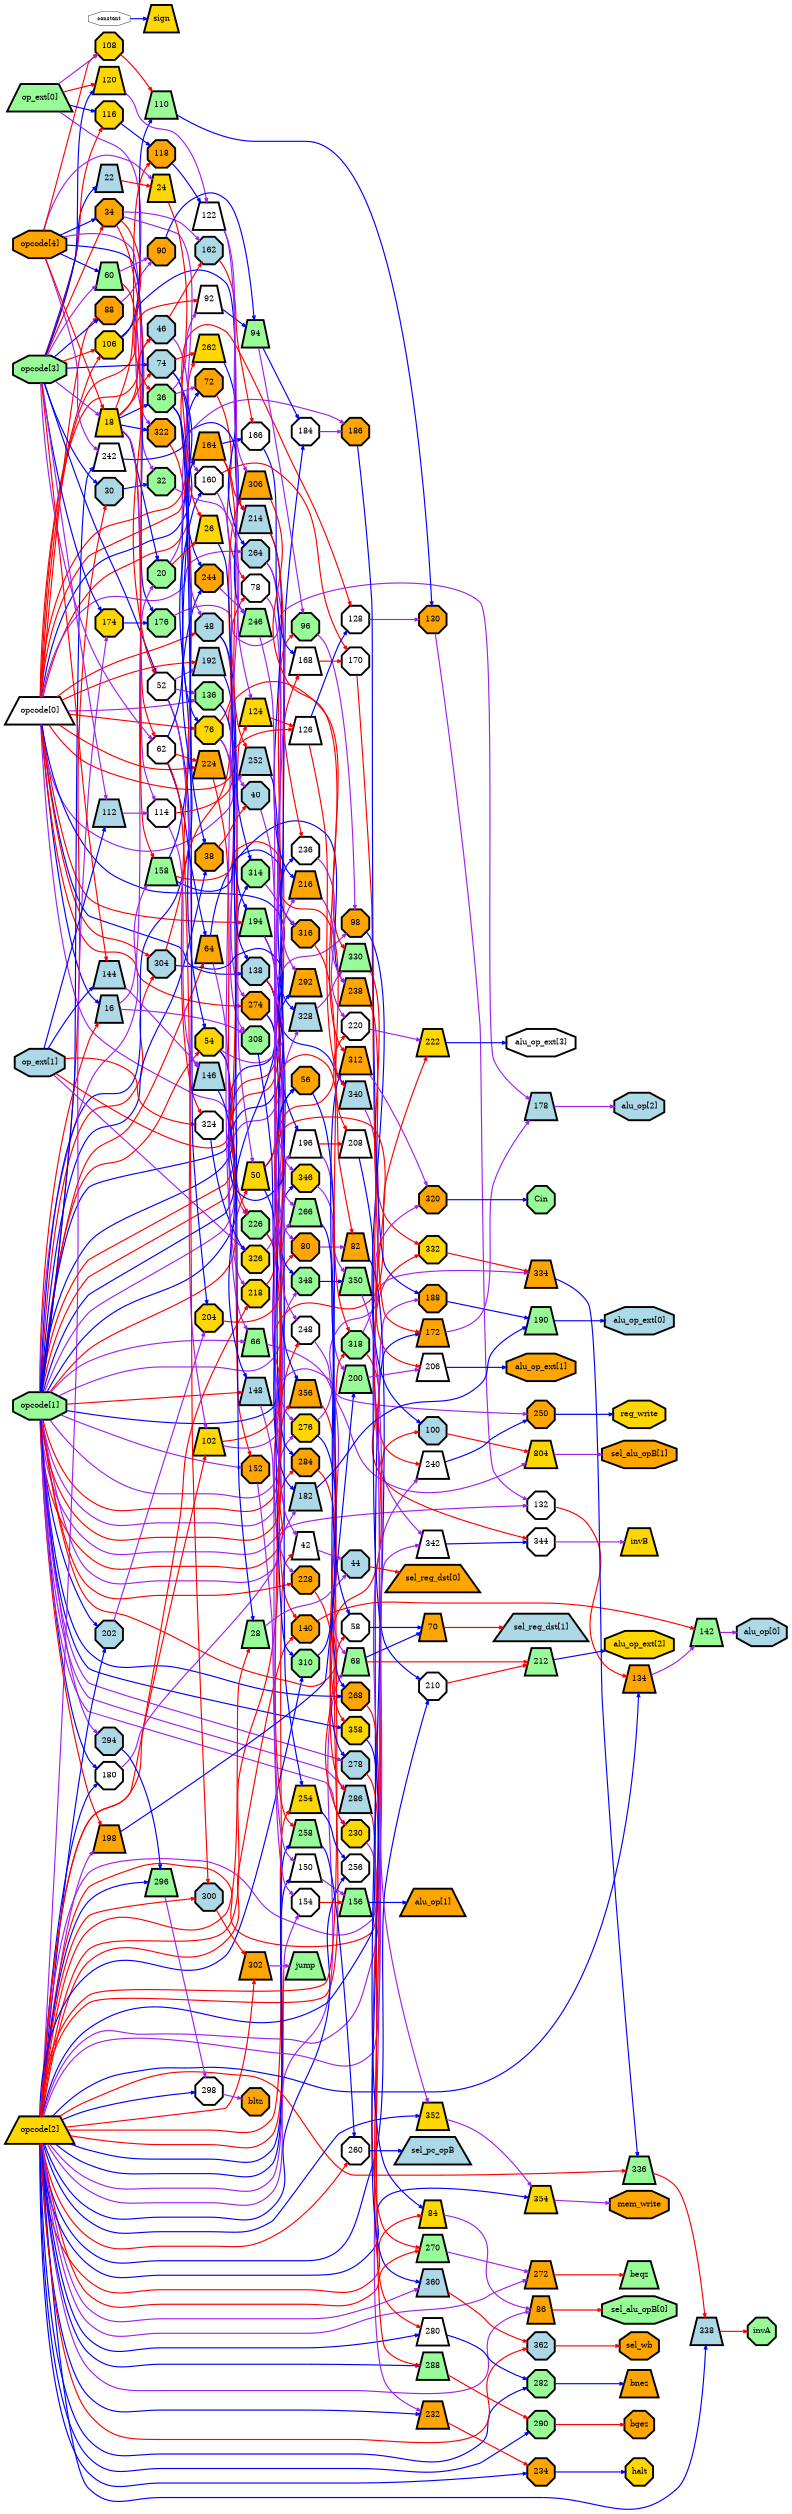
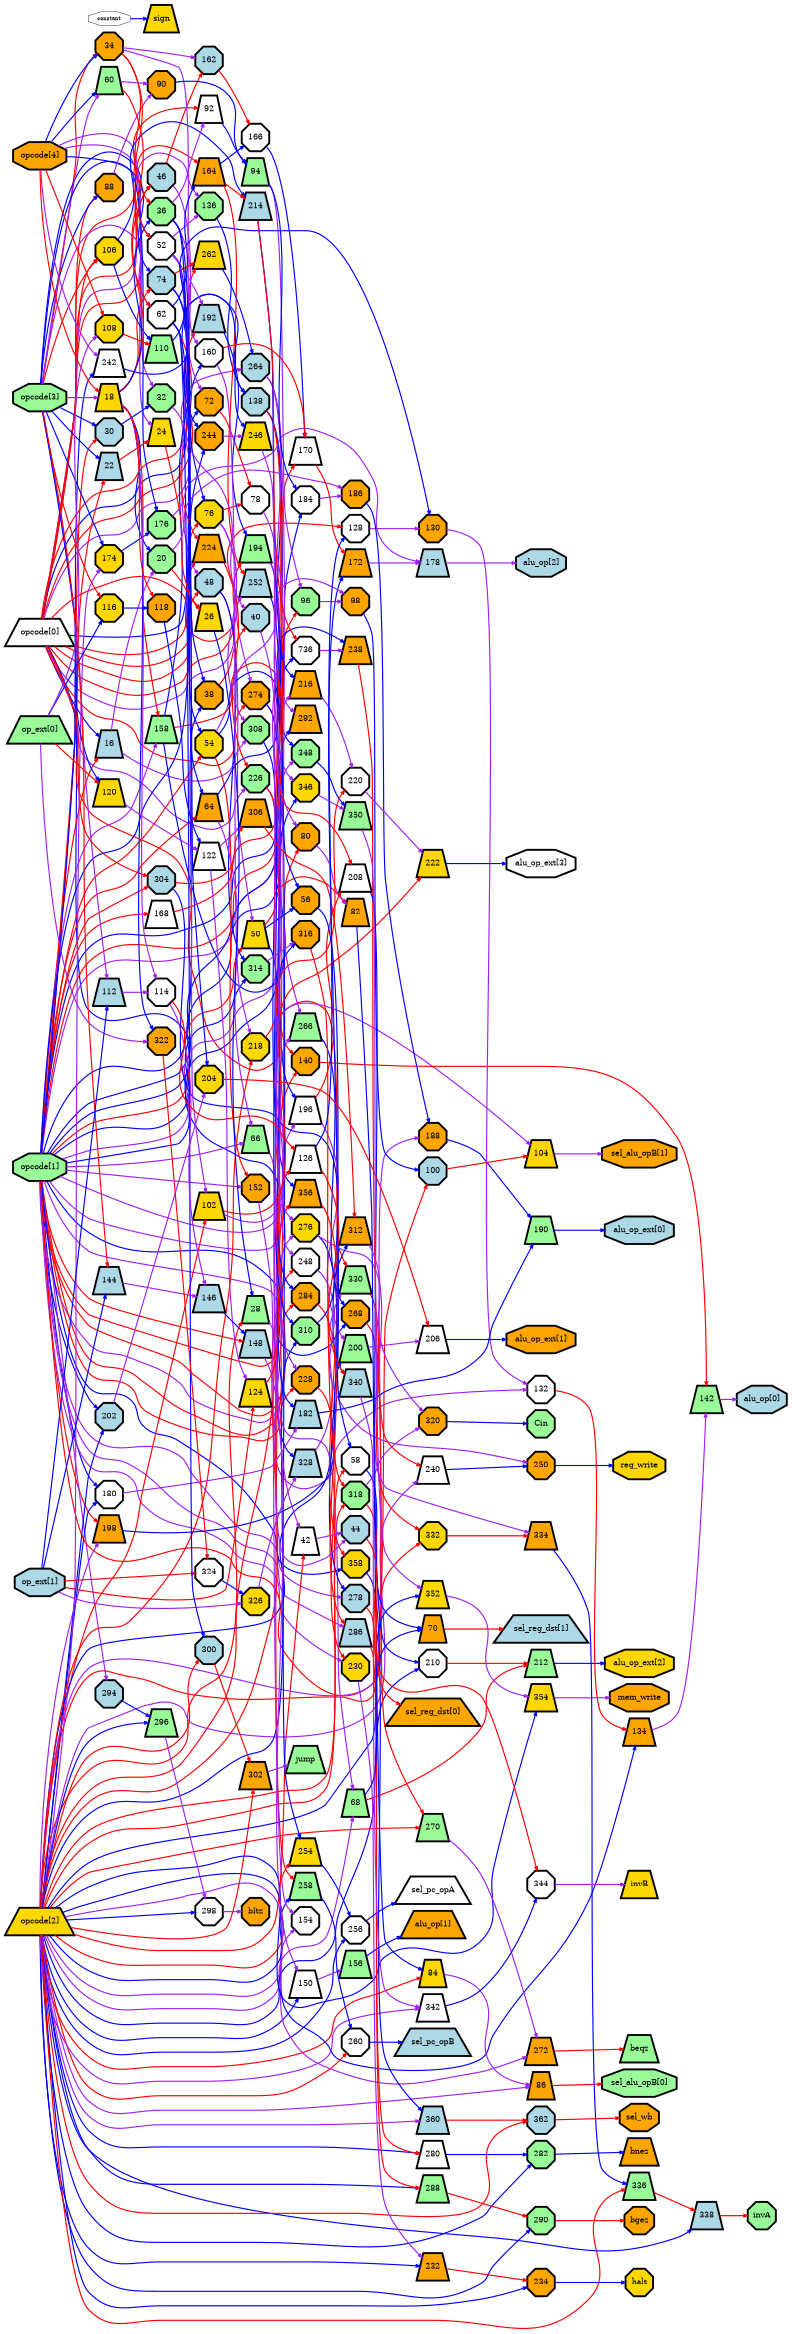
(276, 540) -> (296, 288)
(255, 623) -> (255, 436)
(355, 661) -> (305, 451)
none -> (69, 818)
(305, 851) -> (305, 650)
(192, 1404) -> (188, 748)
(541, 1454) -> (541, 1154)
none -> (433, 1890)
(329, 1902) -> none
